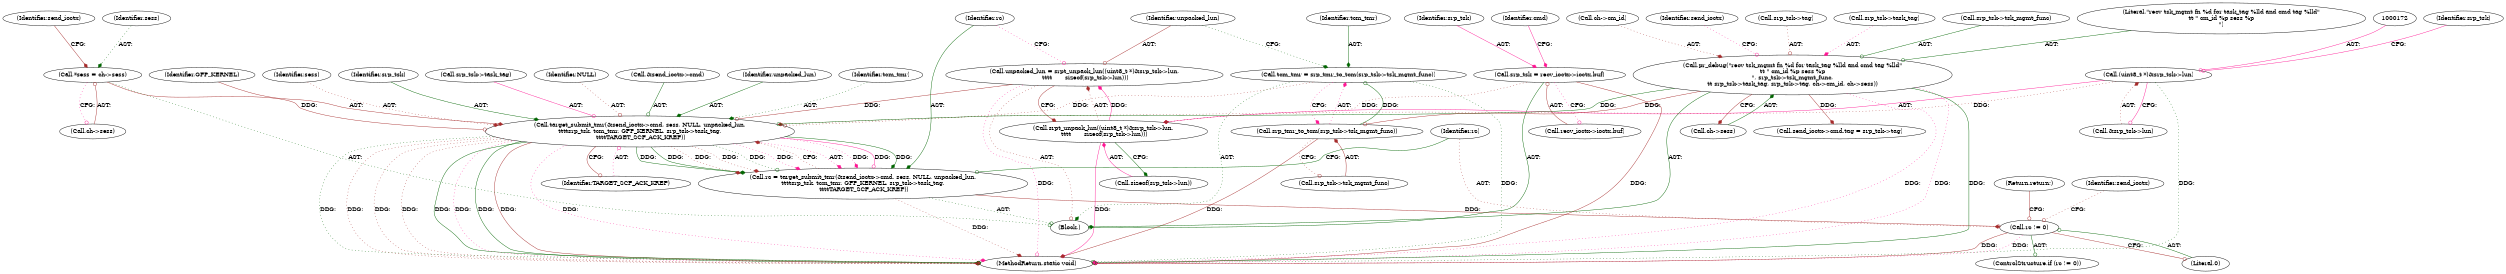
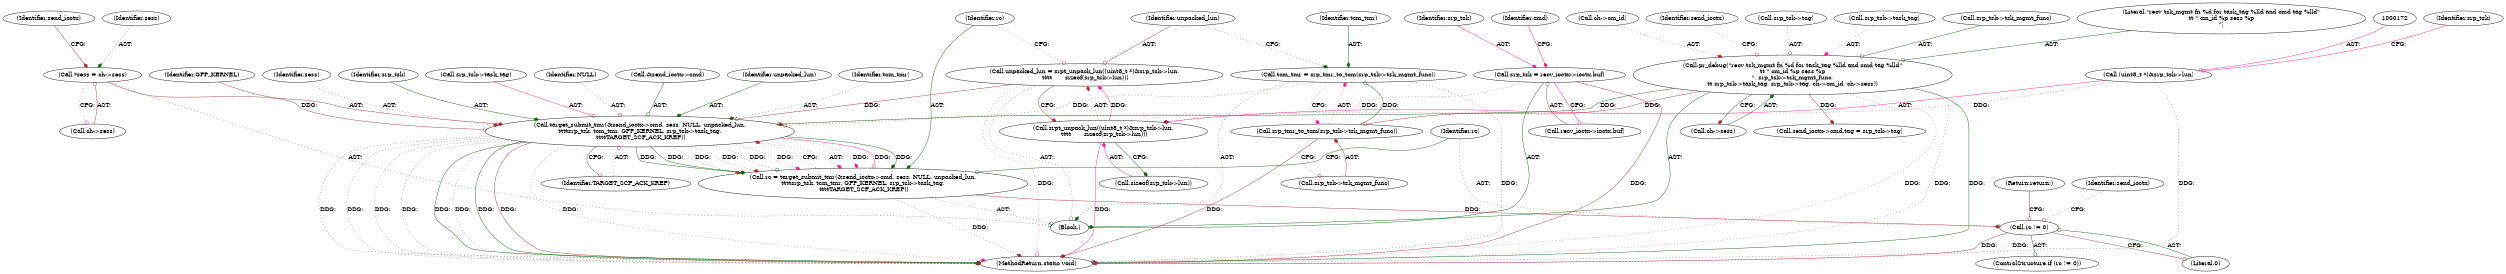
(1566, 102) -> (1566, 102)
(2123, 131) -> none
